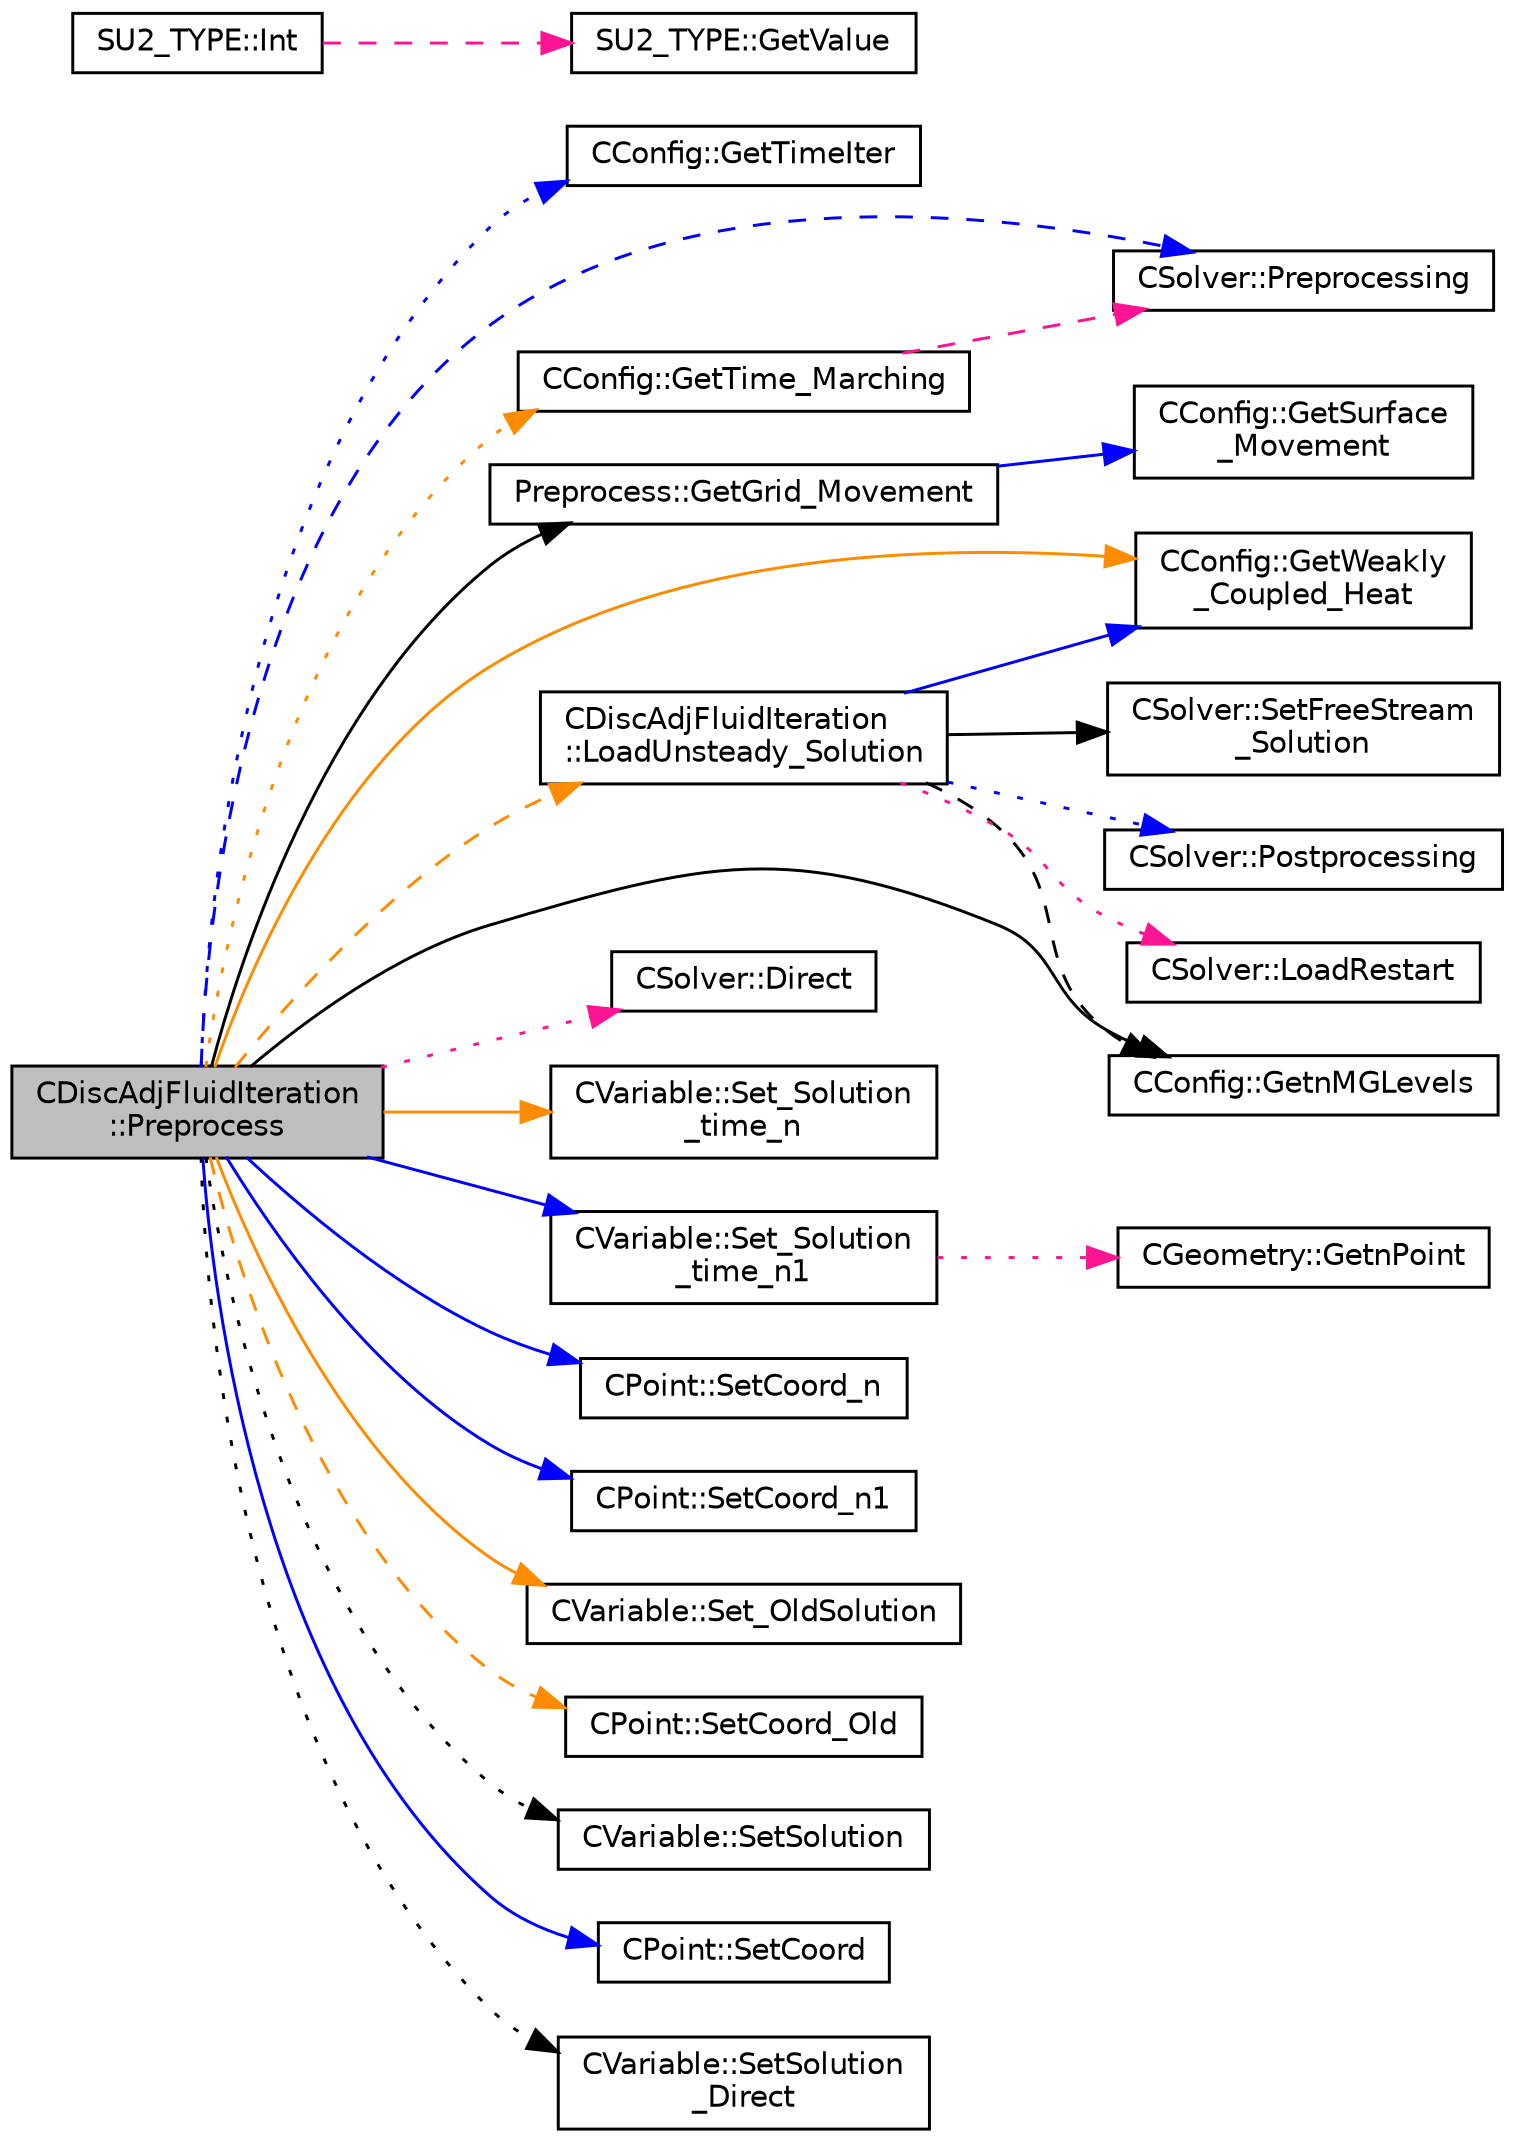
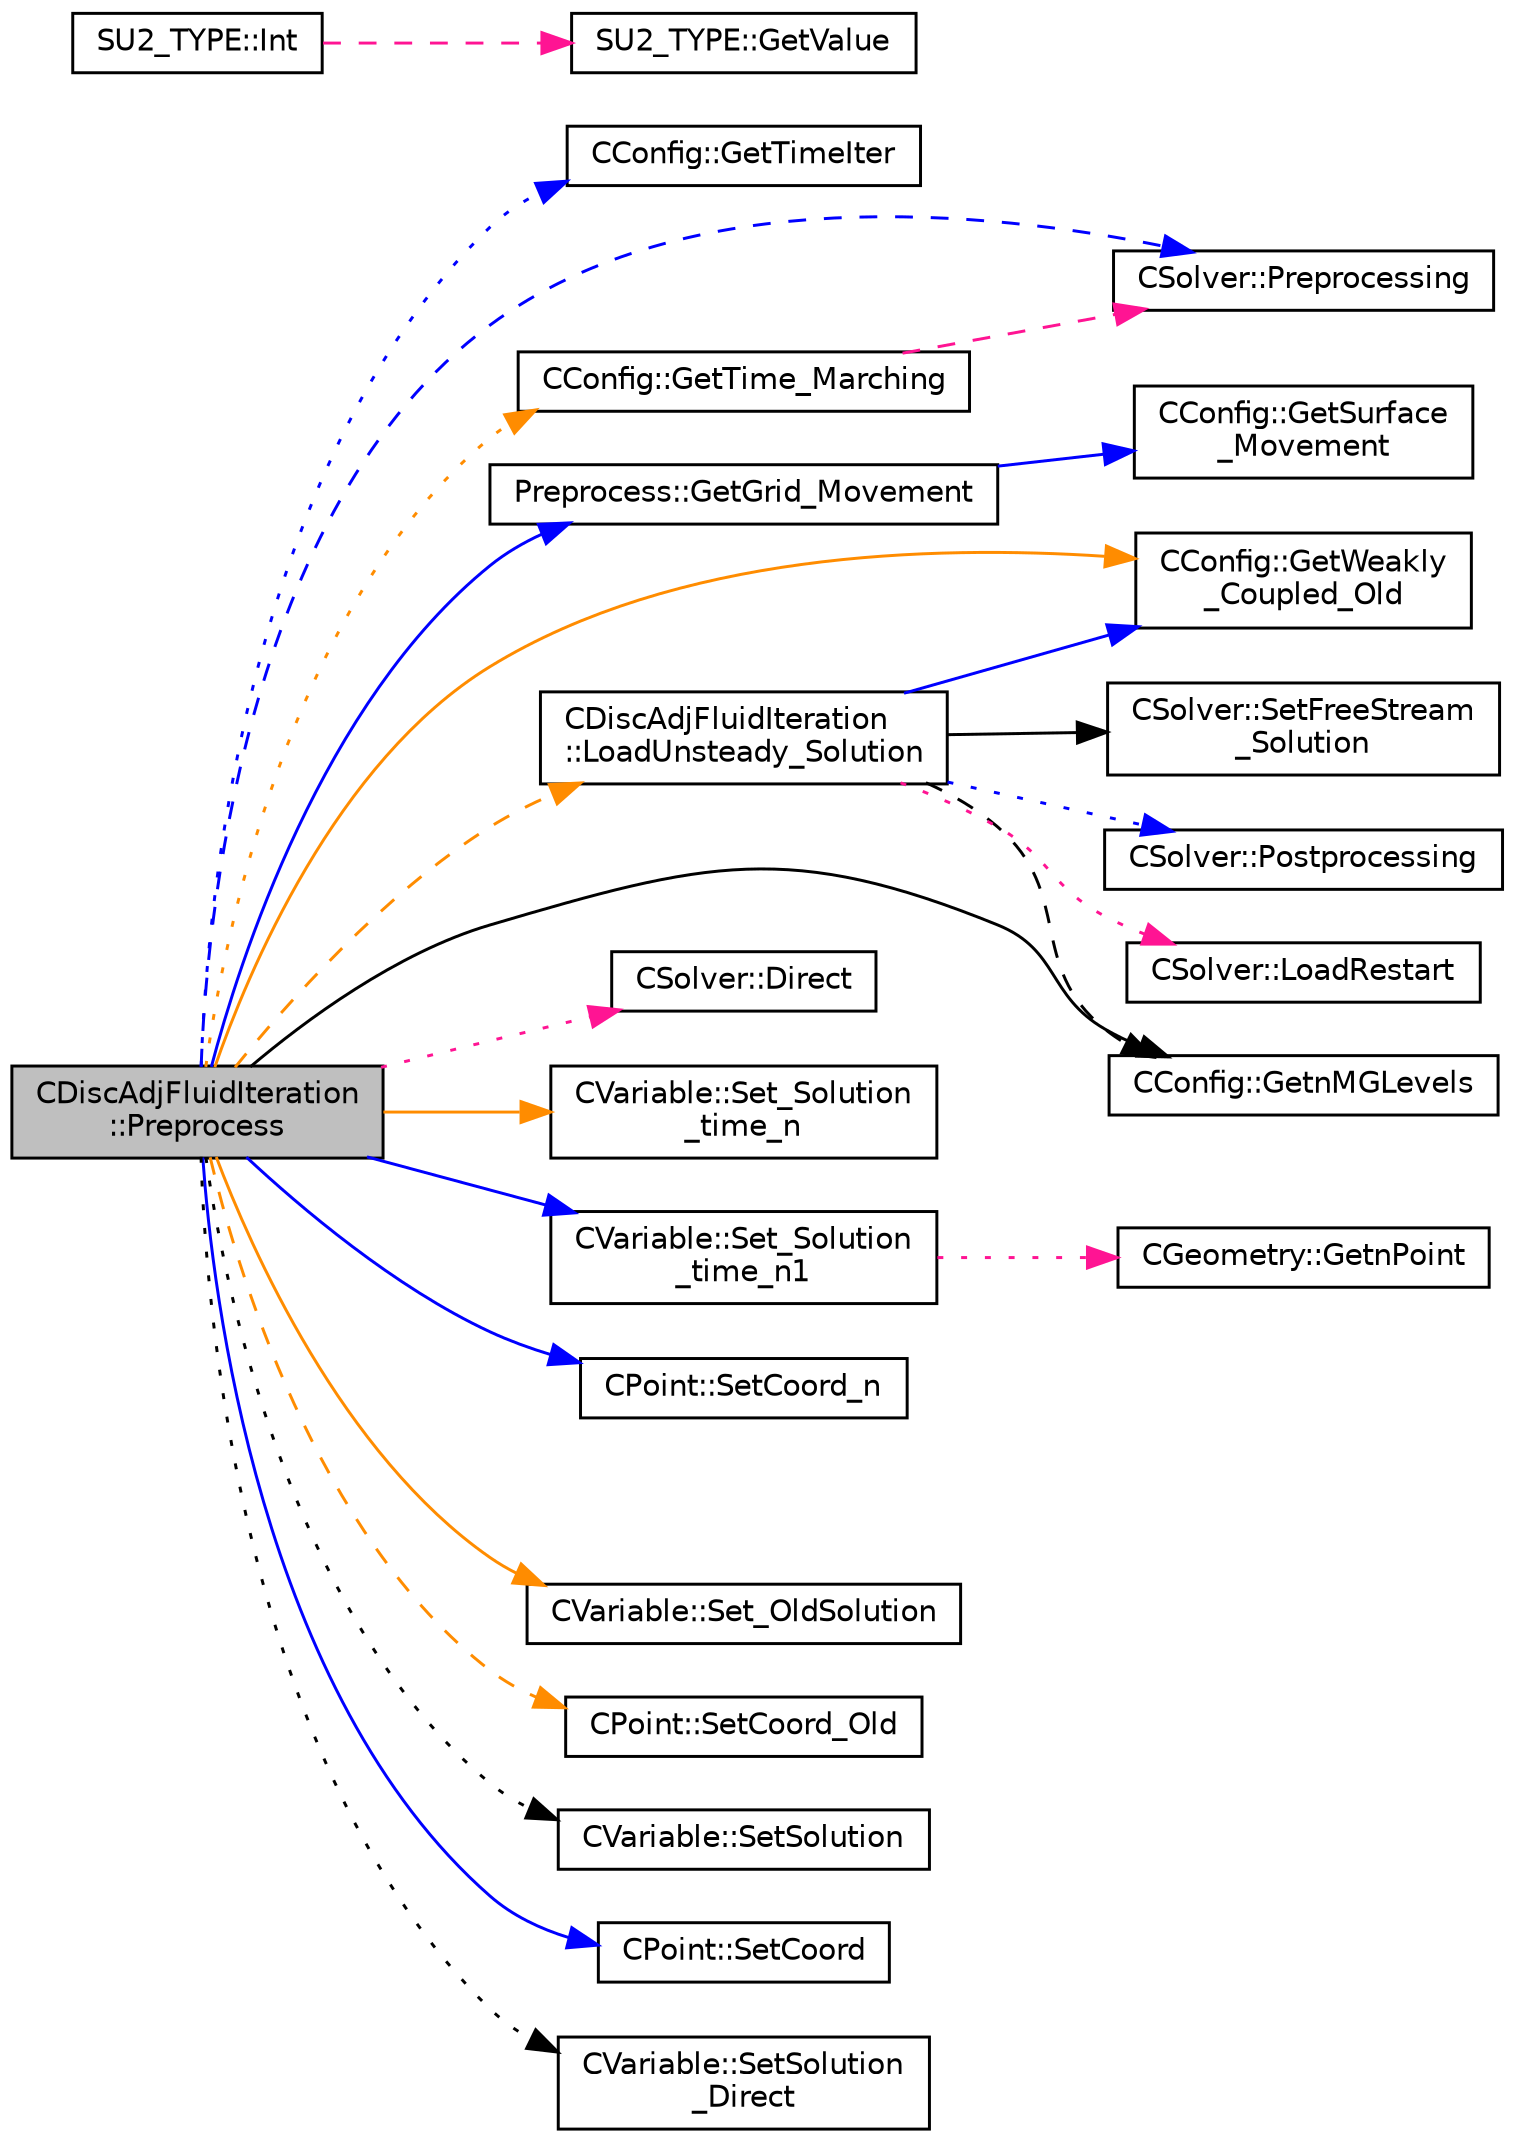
(1304, 581) -> (1304, 581)
(329, 768) -> (329, 768)
(744, 1501) -> none
